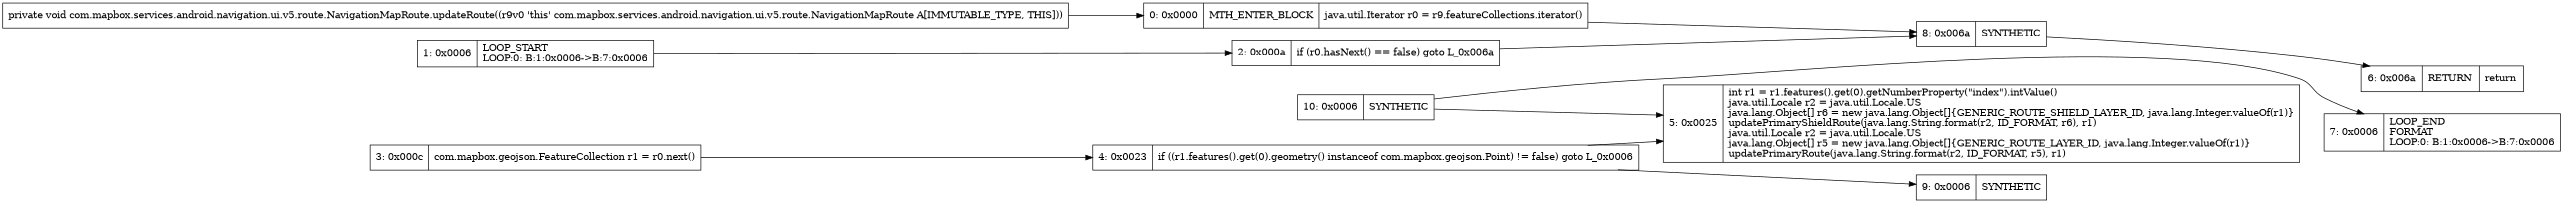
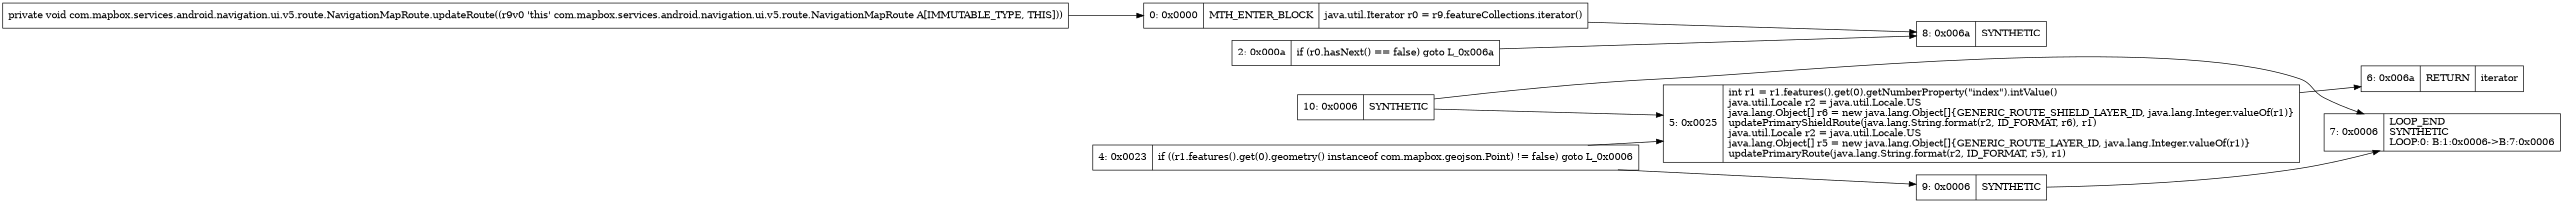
(2205, 47) -> (2327, 90)
(536, 54) -> none
(2500, 78) -> (2499, 78)
(2411, 132) -> (2419, 132)
(536, 158) -> none
none -> (2211, 179)
